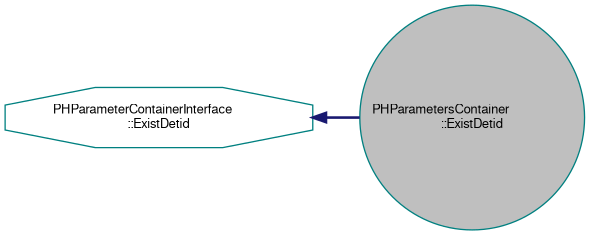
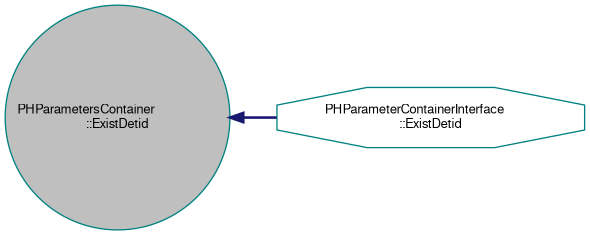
(343, 118) -> (260, 118)
